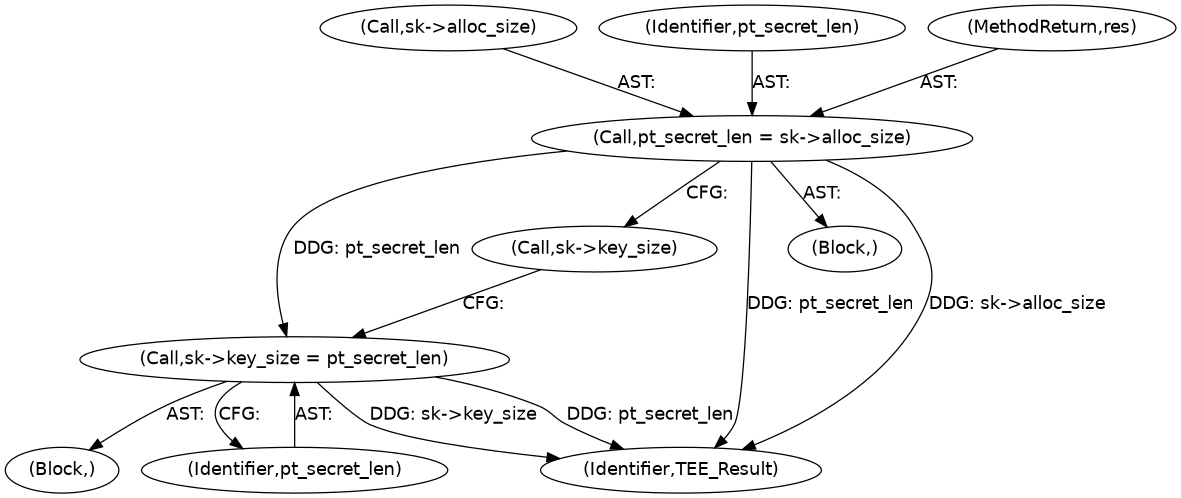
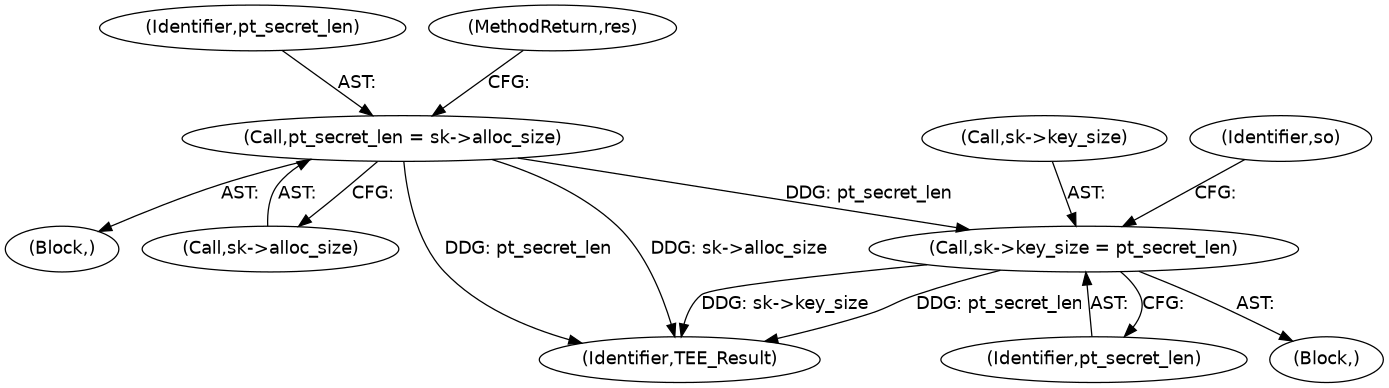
(942, 83) -> (512, 83)
none -> (1281, 139)
(677, 190) -> (344, 190)
(487, 304) -> (1090, 194)
